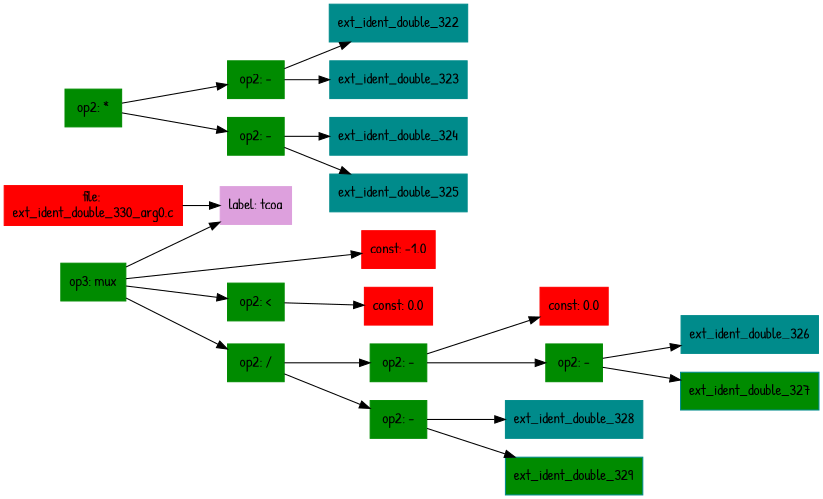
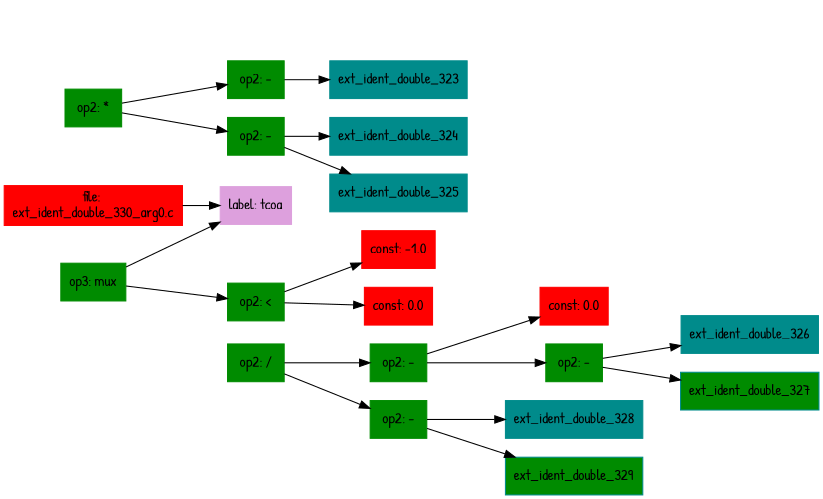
(398, 23) -> none
(238, 267) -> (318, 279)
(172, 321) -> none
